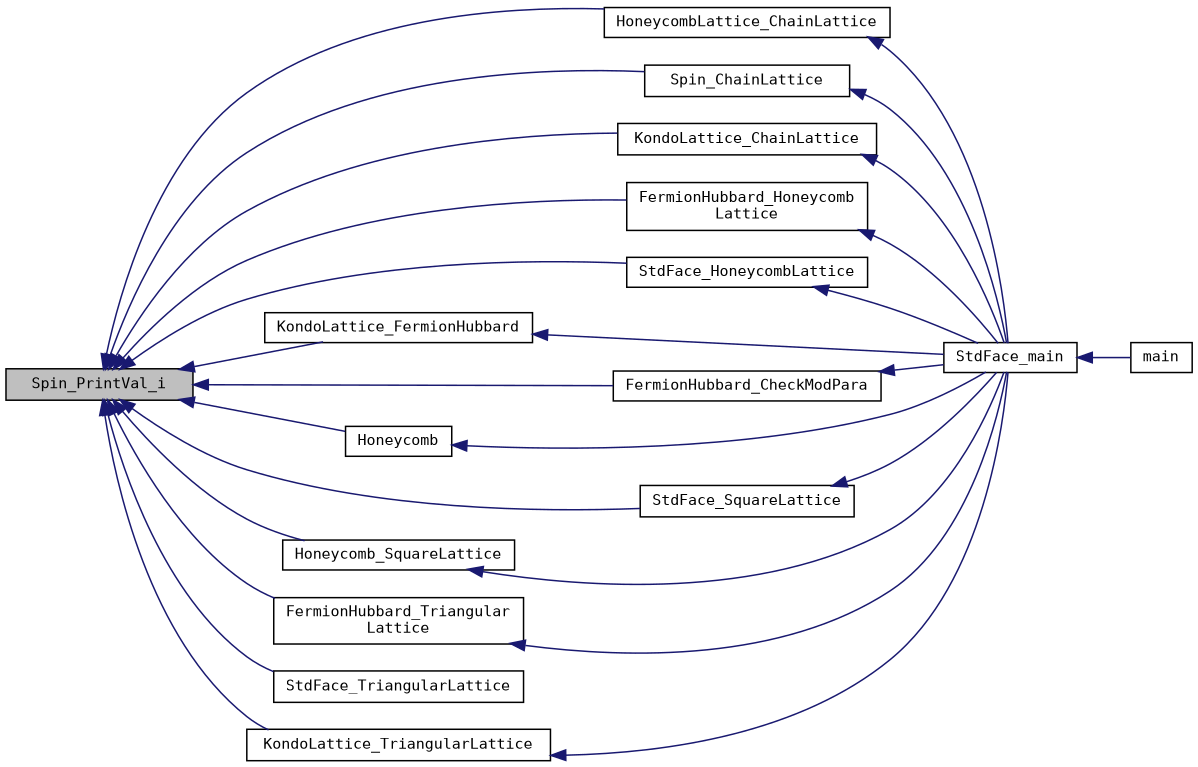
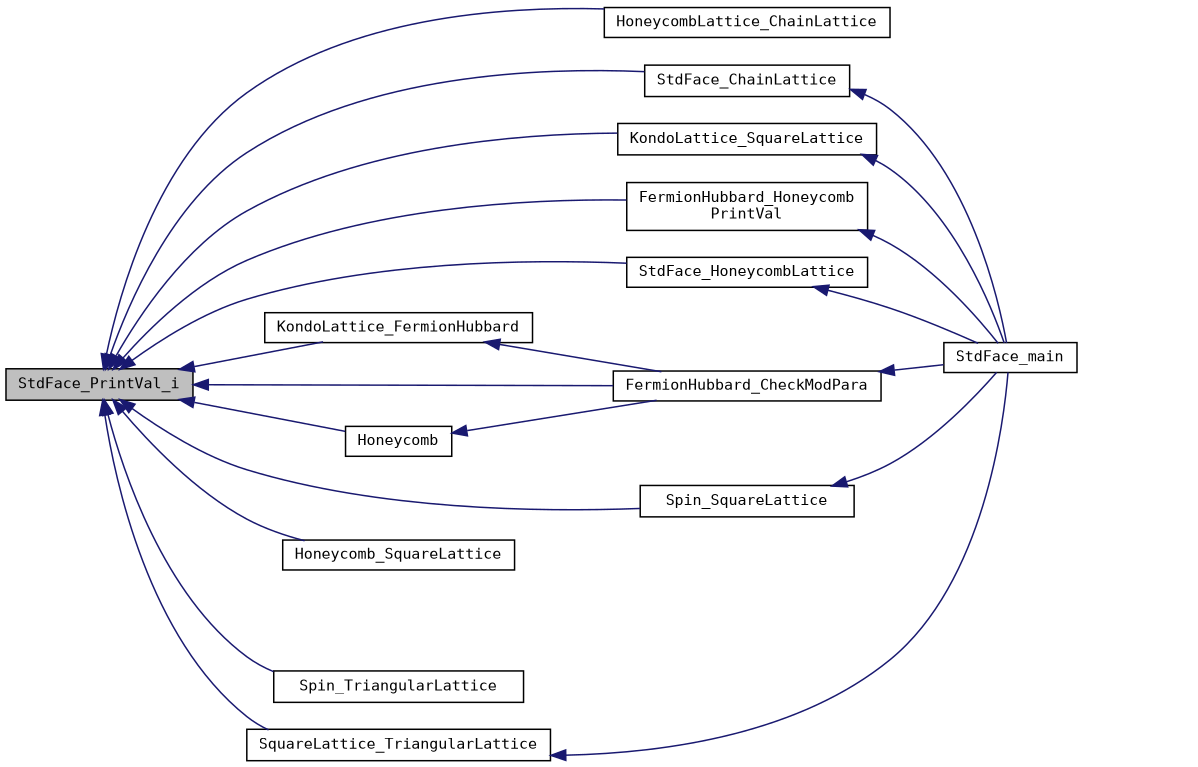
(747, 81) -> (747, 81)
(747, 139) -> (747, 139)
(973, 181) -> none
(747, 206) -> (747, 206)
(746, 345) -> (580, 358)
(1162, 358) -> none
(99, 384) -> (99, 384)
(732, 440) -> (562, 415)
(747, 501) -> (747, 501)
(788, 568) -> none
(399, 621) -> none
(399, 687) -> (399, 687)
(399, 745) -> (399, 745)
